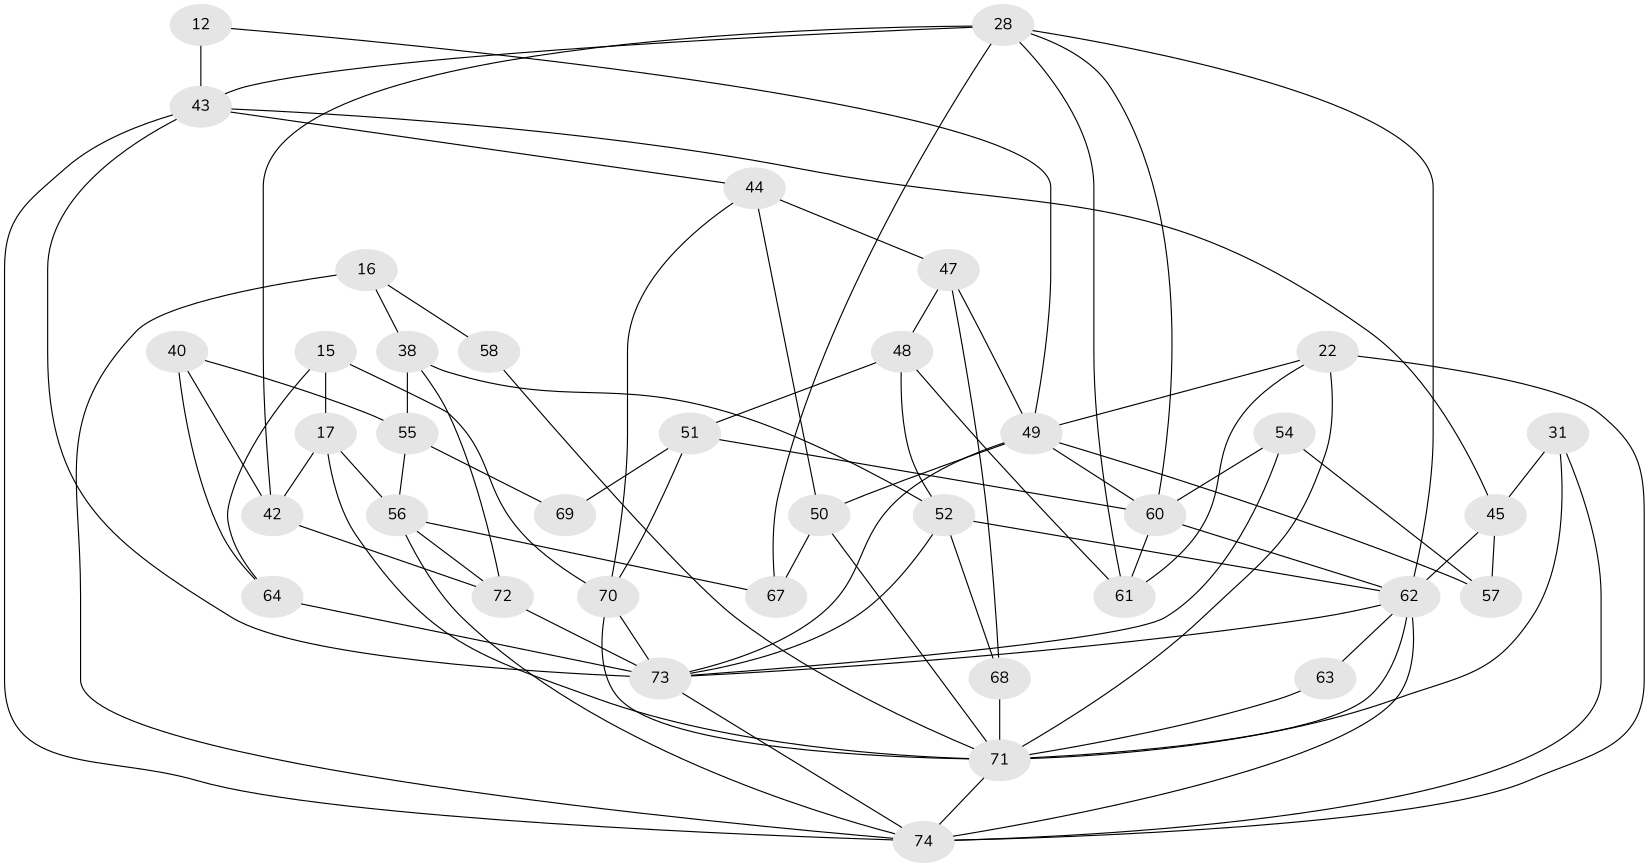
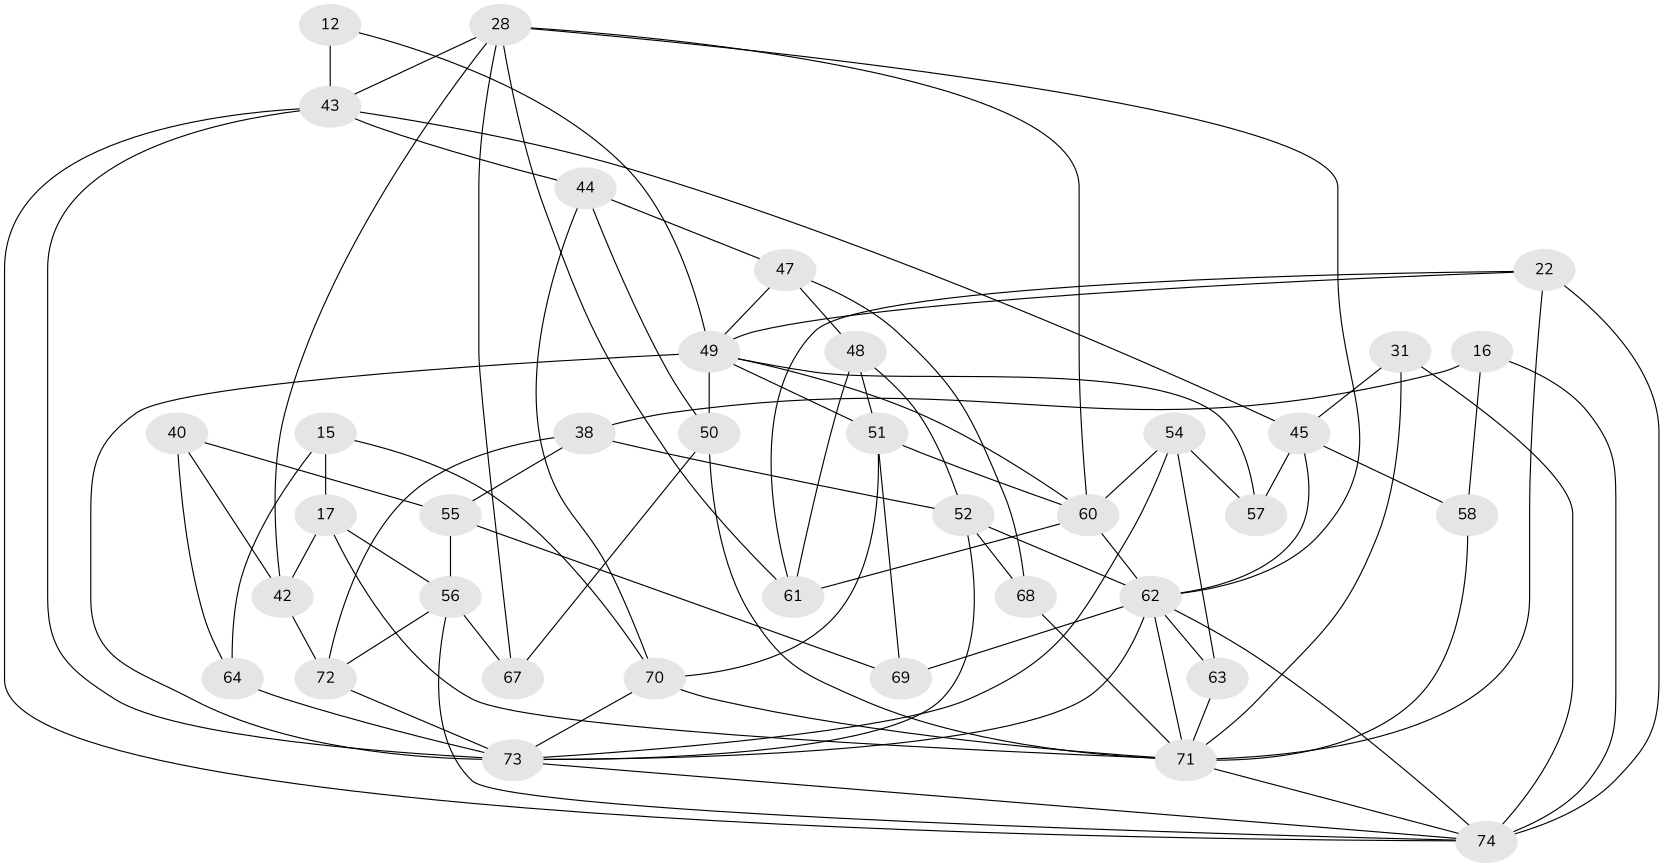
none -> (793, 393)
none -> (1383, 474)
none -> (1196, 556)
none -> (1026, 638)
